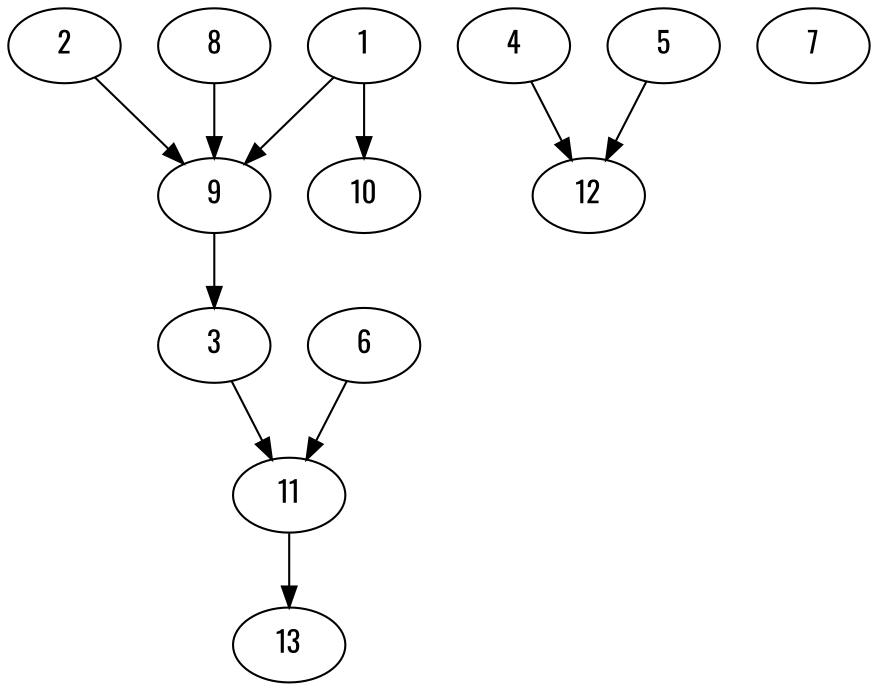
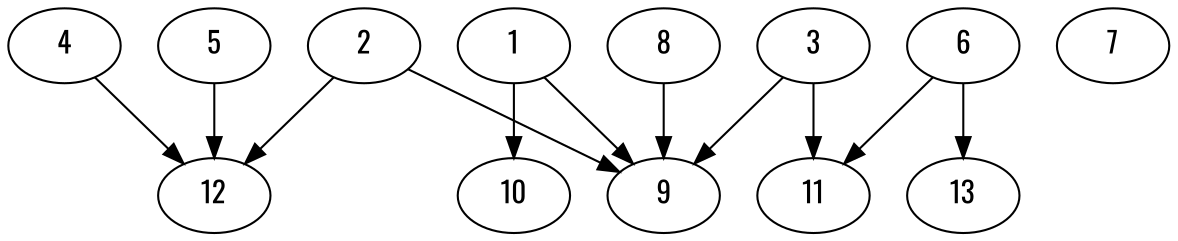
none -> (297, 113)
(214, 260) -> (746, 113)
(289, 560) -> (963, 110)
